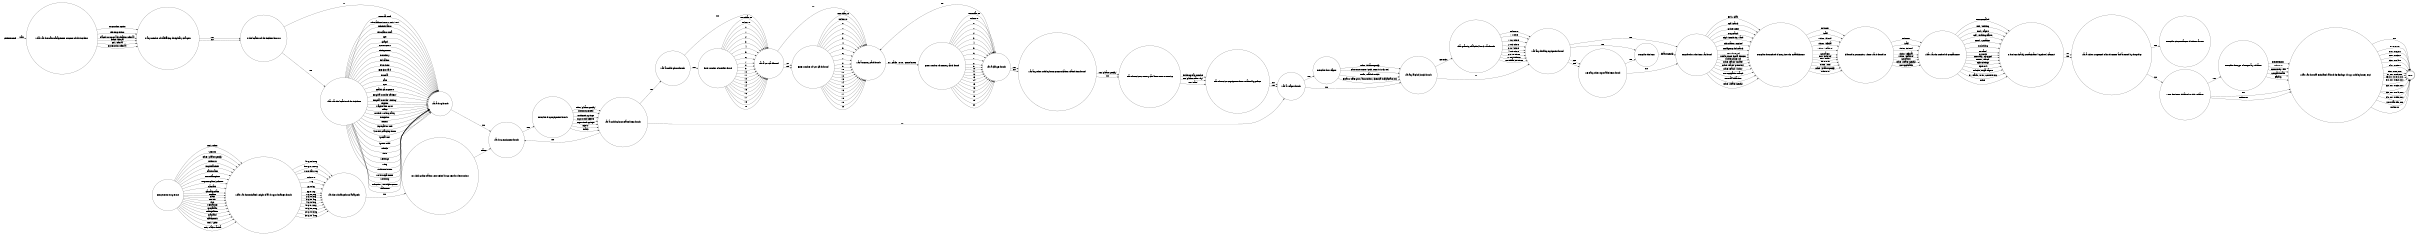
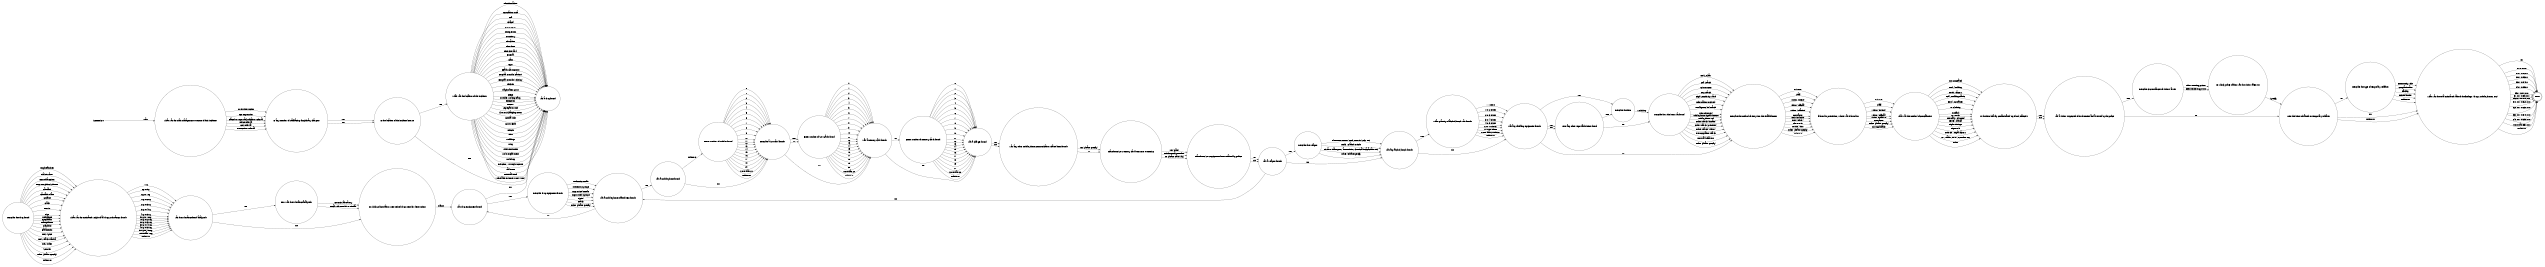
(946, 6) -> (934, 178)
(10, 38) -> (98, 121)
(1623, 38) -> (1636, 154)
(1667, 54) -> (1642, 111)
(1443, 60) -> (1422, 137)
(769, 63) -> (773, 142)
(902, 63) -> (896, 139)
(694, 67) -> (692, 157)
none -> (2238, 85)
(2185, 95) -> (2308, 116)
(470, 120) -> (526, 185)
(970, 124) -> (960, 200)
none -> (297, 202)
